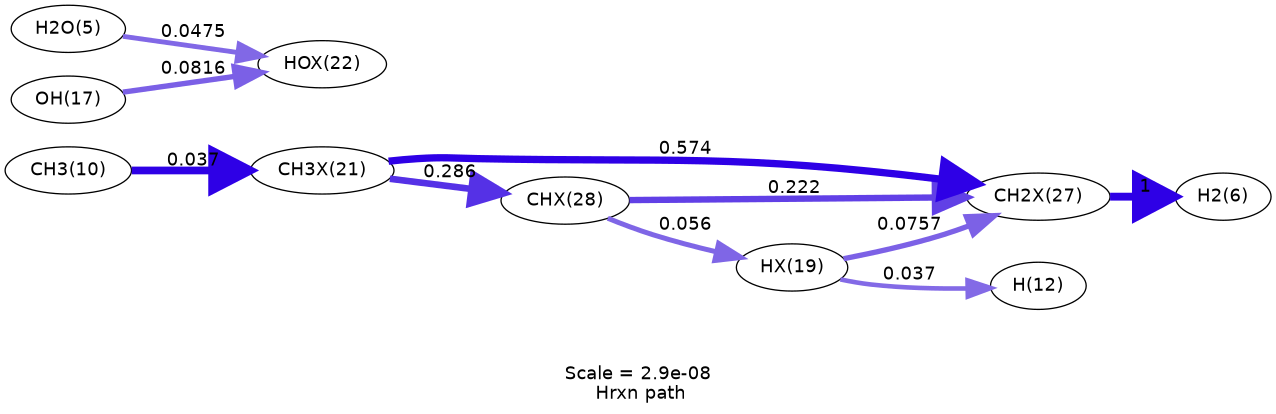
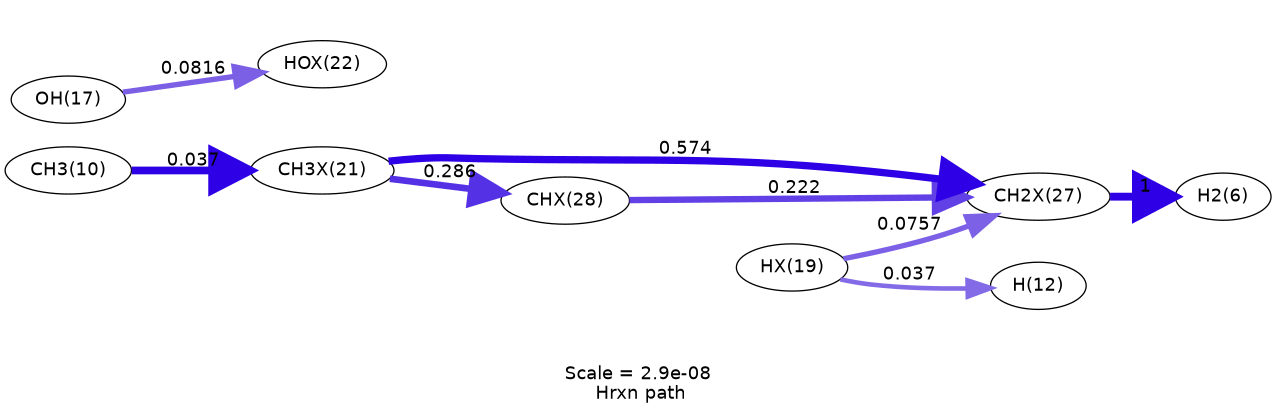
(68, 29) -> none
(661, 237) -> none
